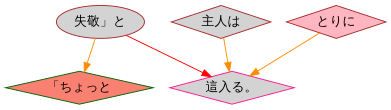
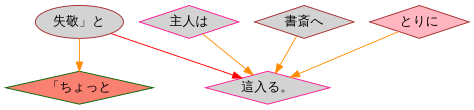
(221, 22) -> (189, 22)
none -> (304, 22)
